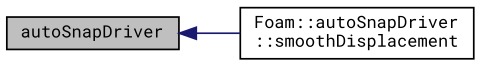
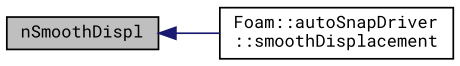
(93, 33) -> (83, 33)
